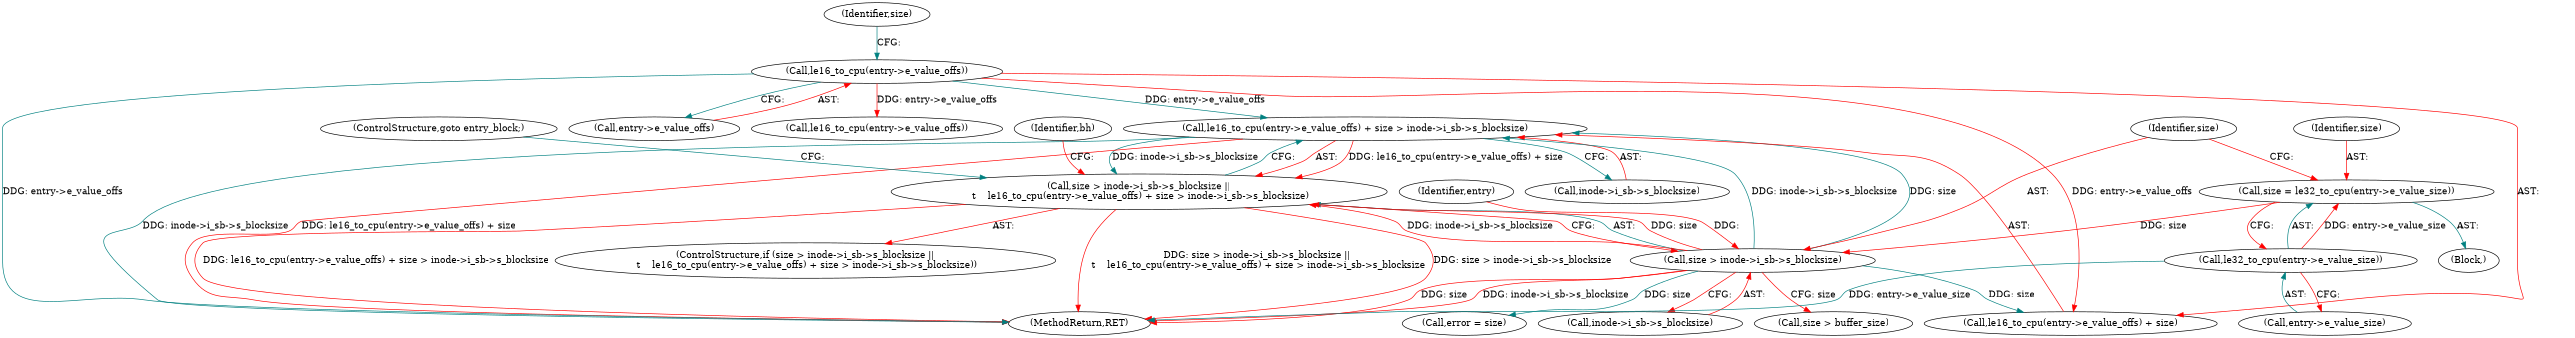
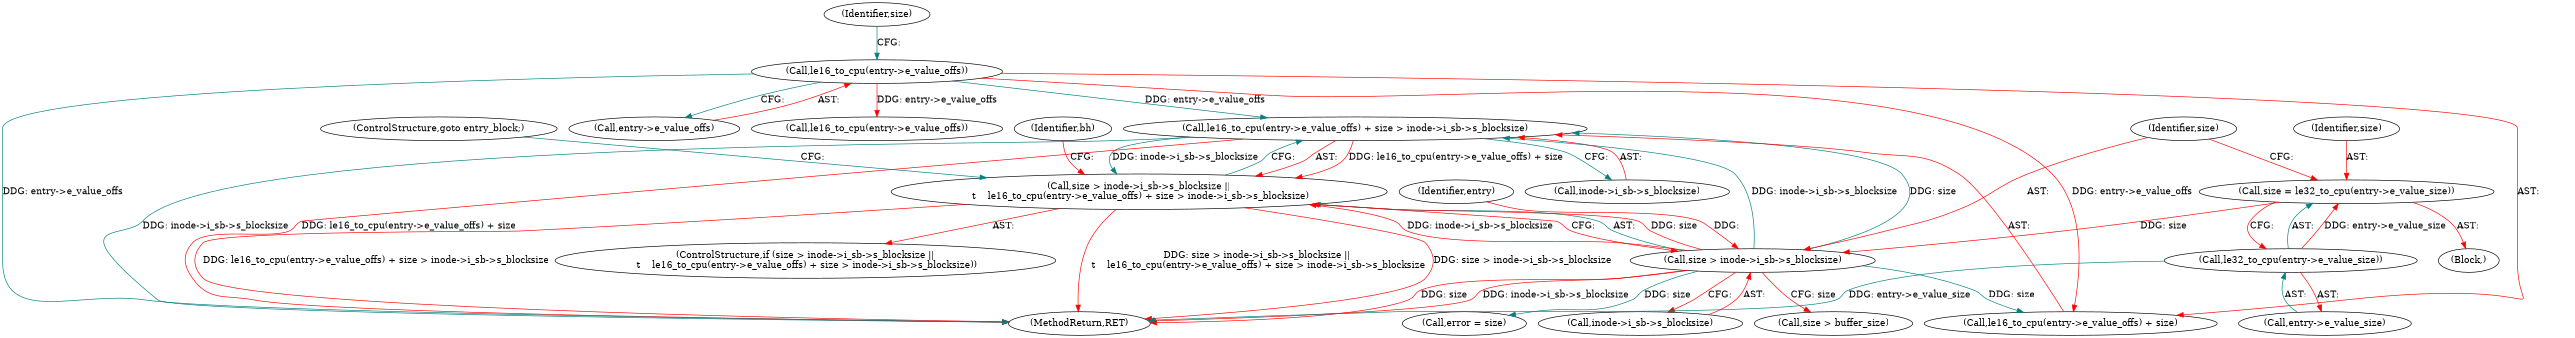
(2443, 217) -> (2443, 217)
(2330, 295) -> (2330, 295)
